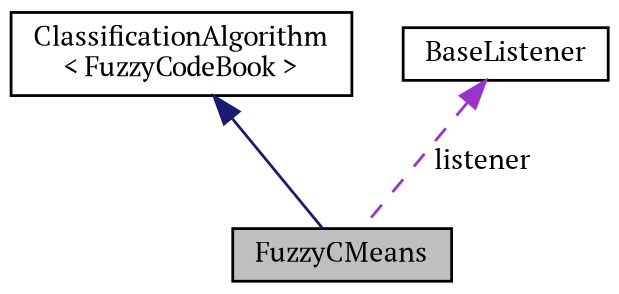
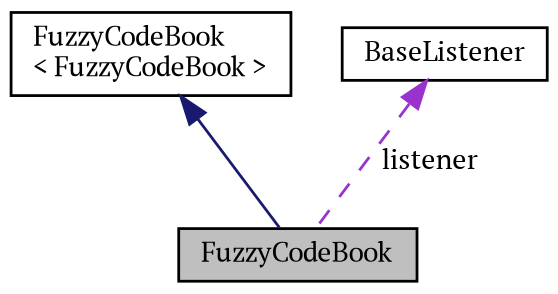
(181, 54) -> (151, 54)
(342, 255) -> (298, 255)
